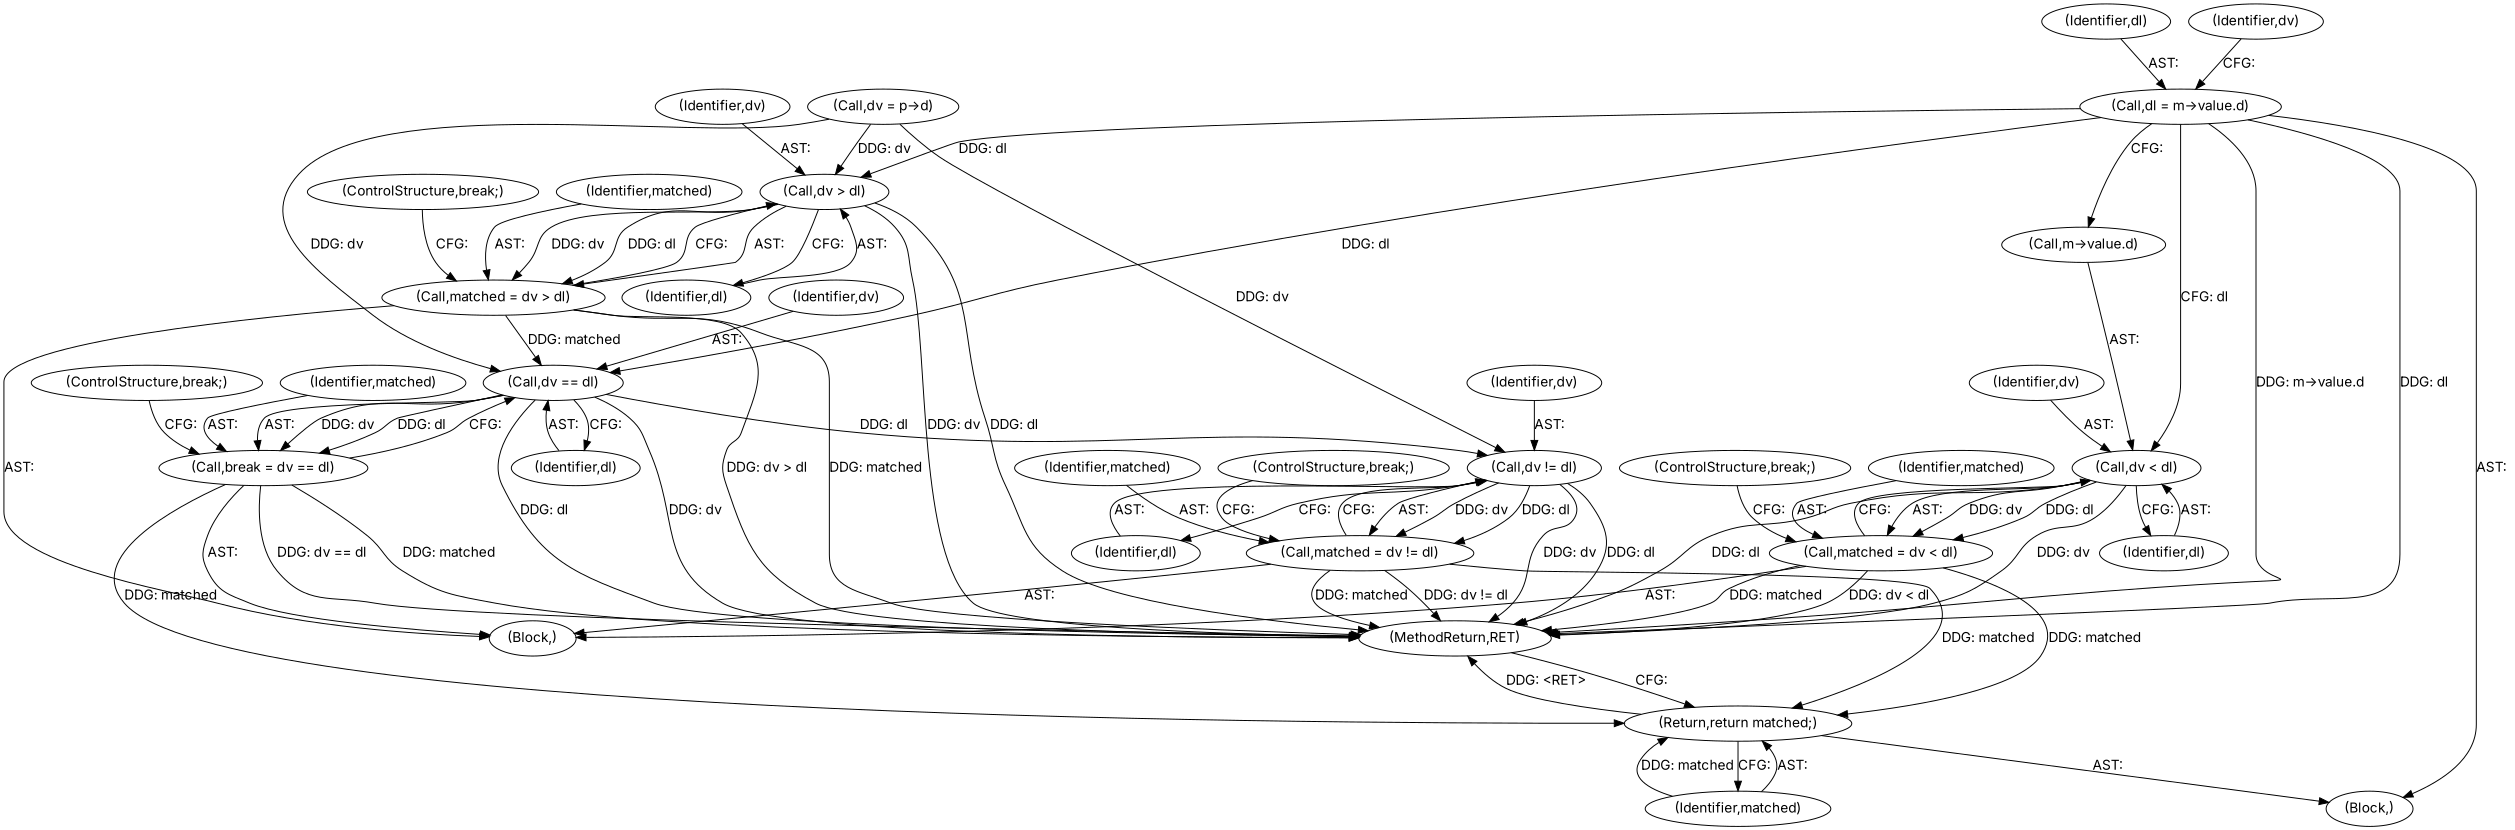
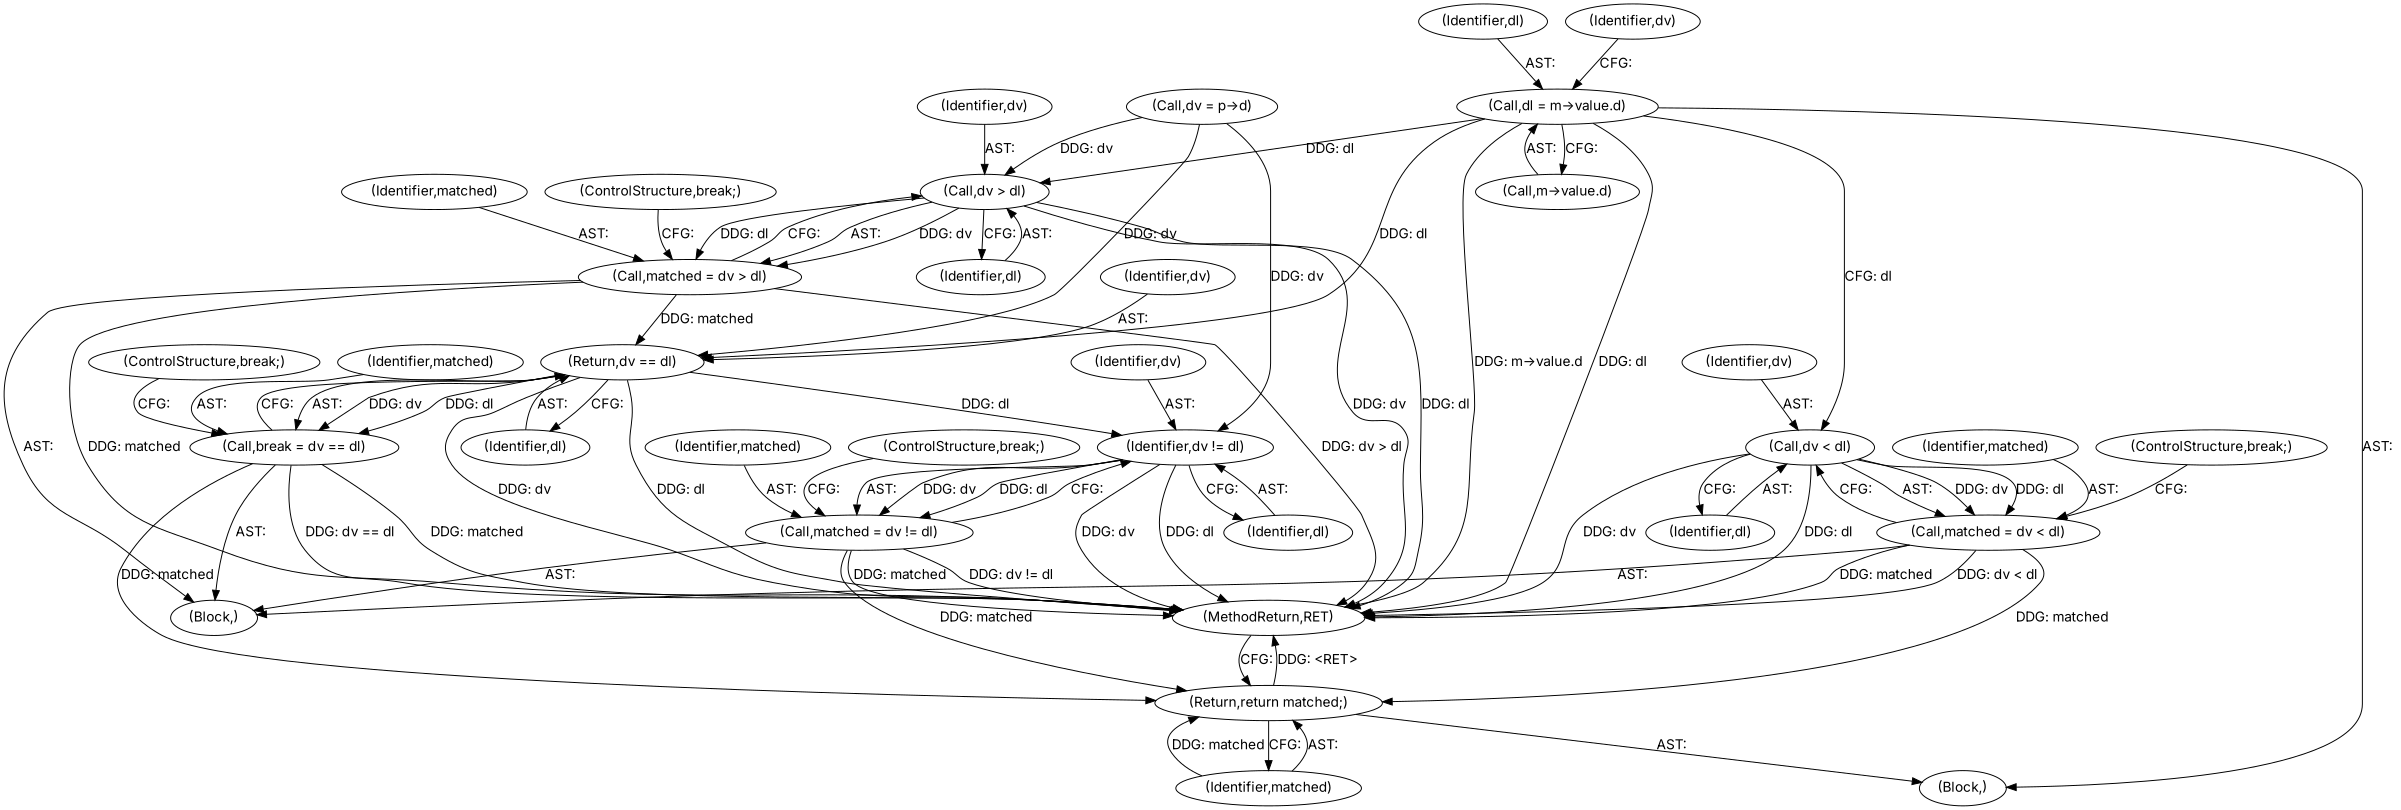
(2110, 351) -> (1525, 154)
(553, 383) -> (622, 362)
(1534, 468) -> (1185, 447)
